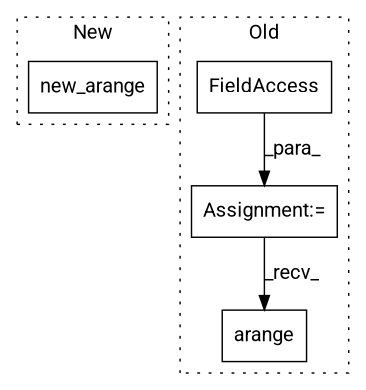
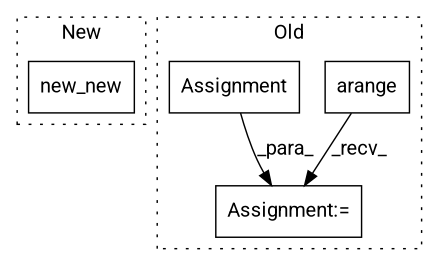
(93, 87) -> (81, 87)
(264, 87) -> (234, 87)
(264, 267) -> (332, 143)
